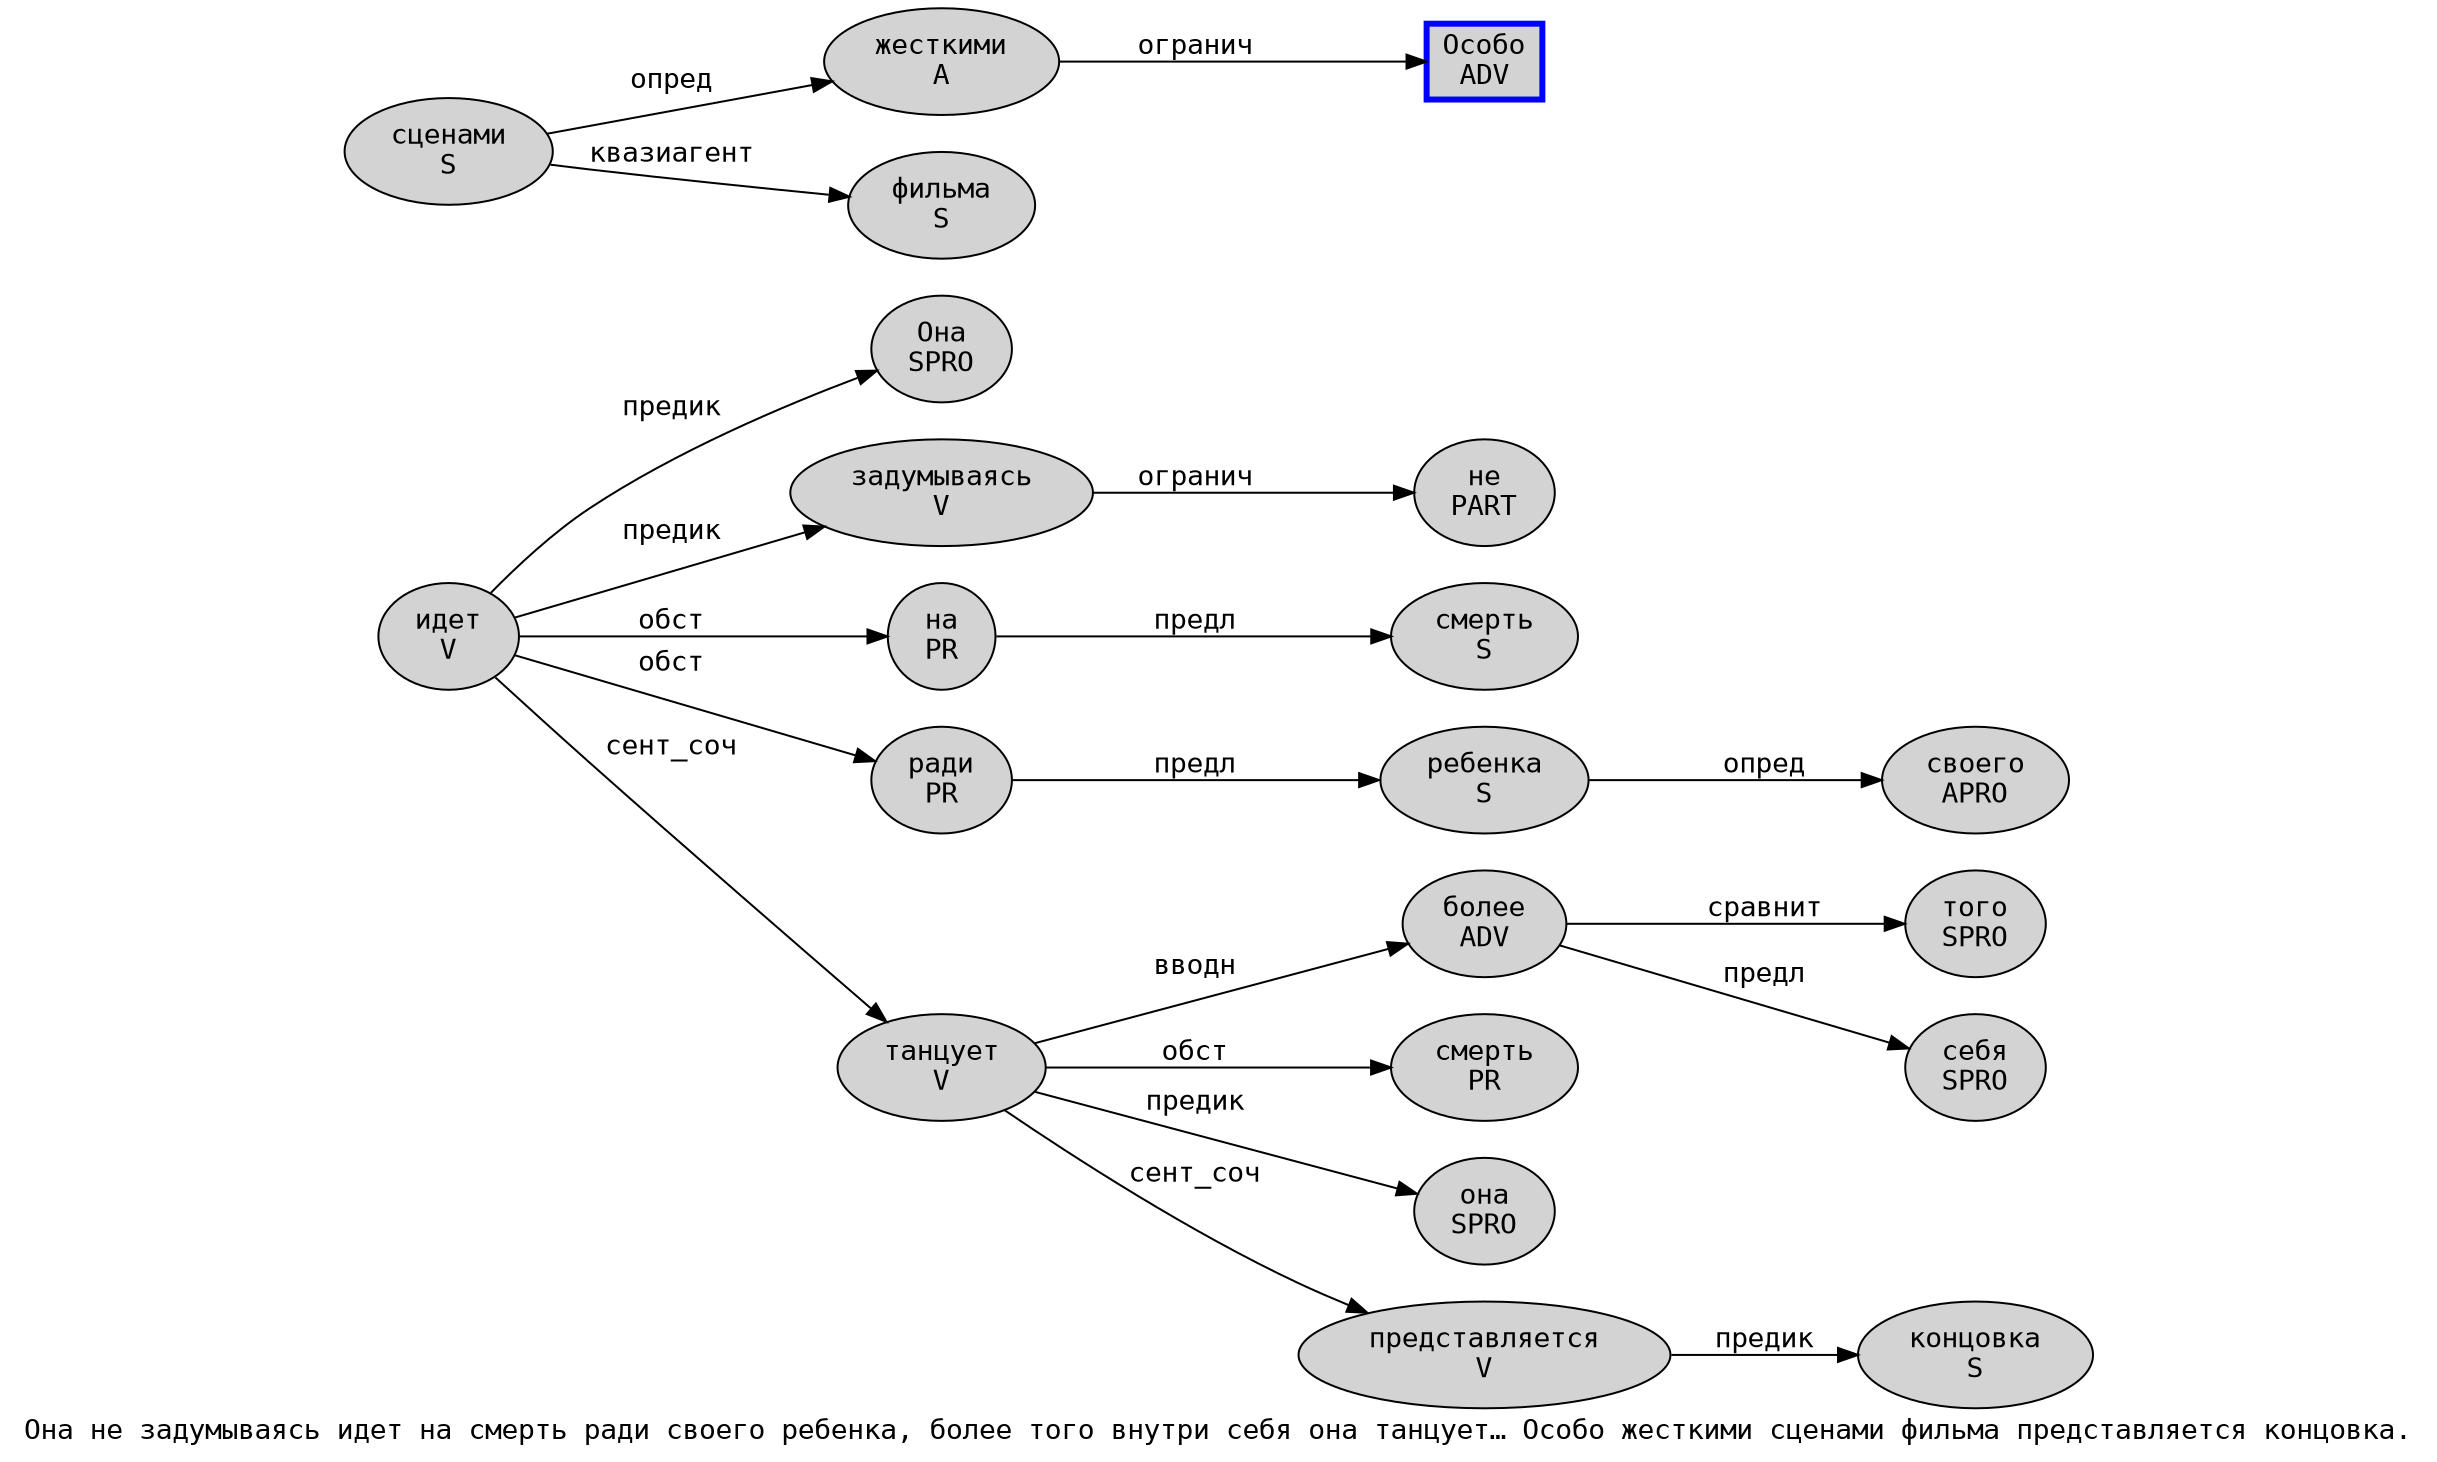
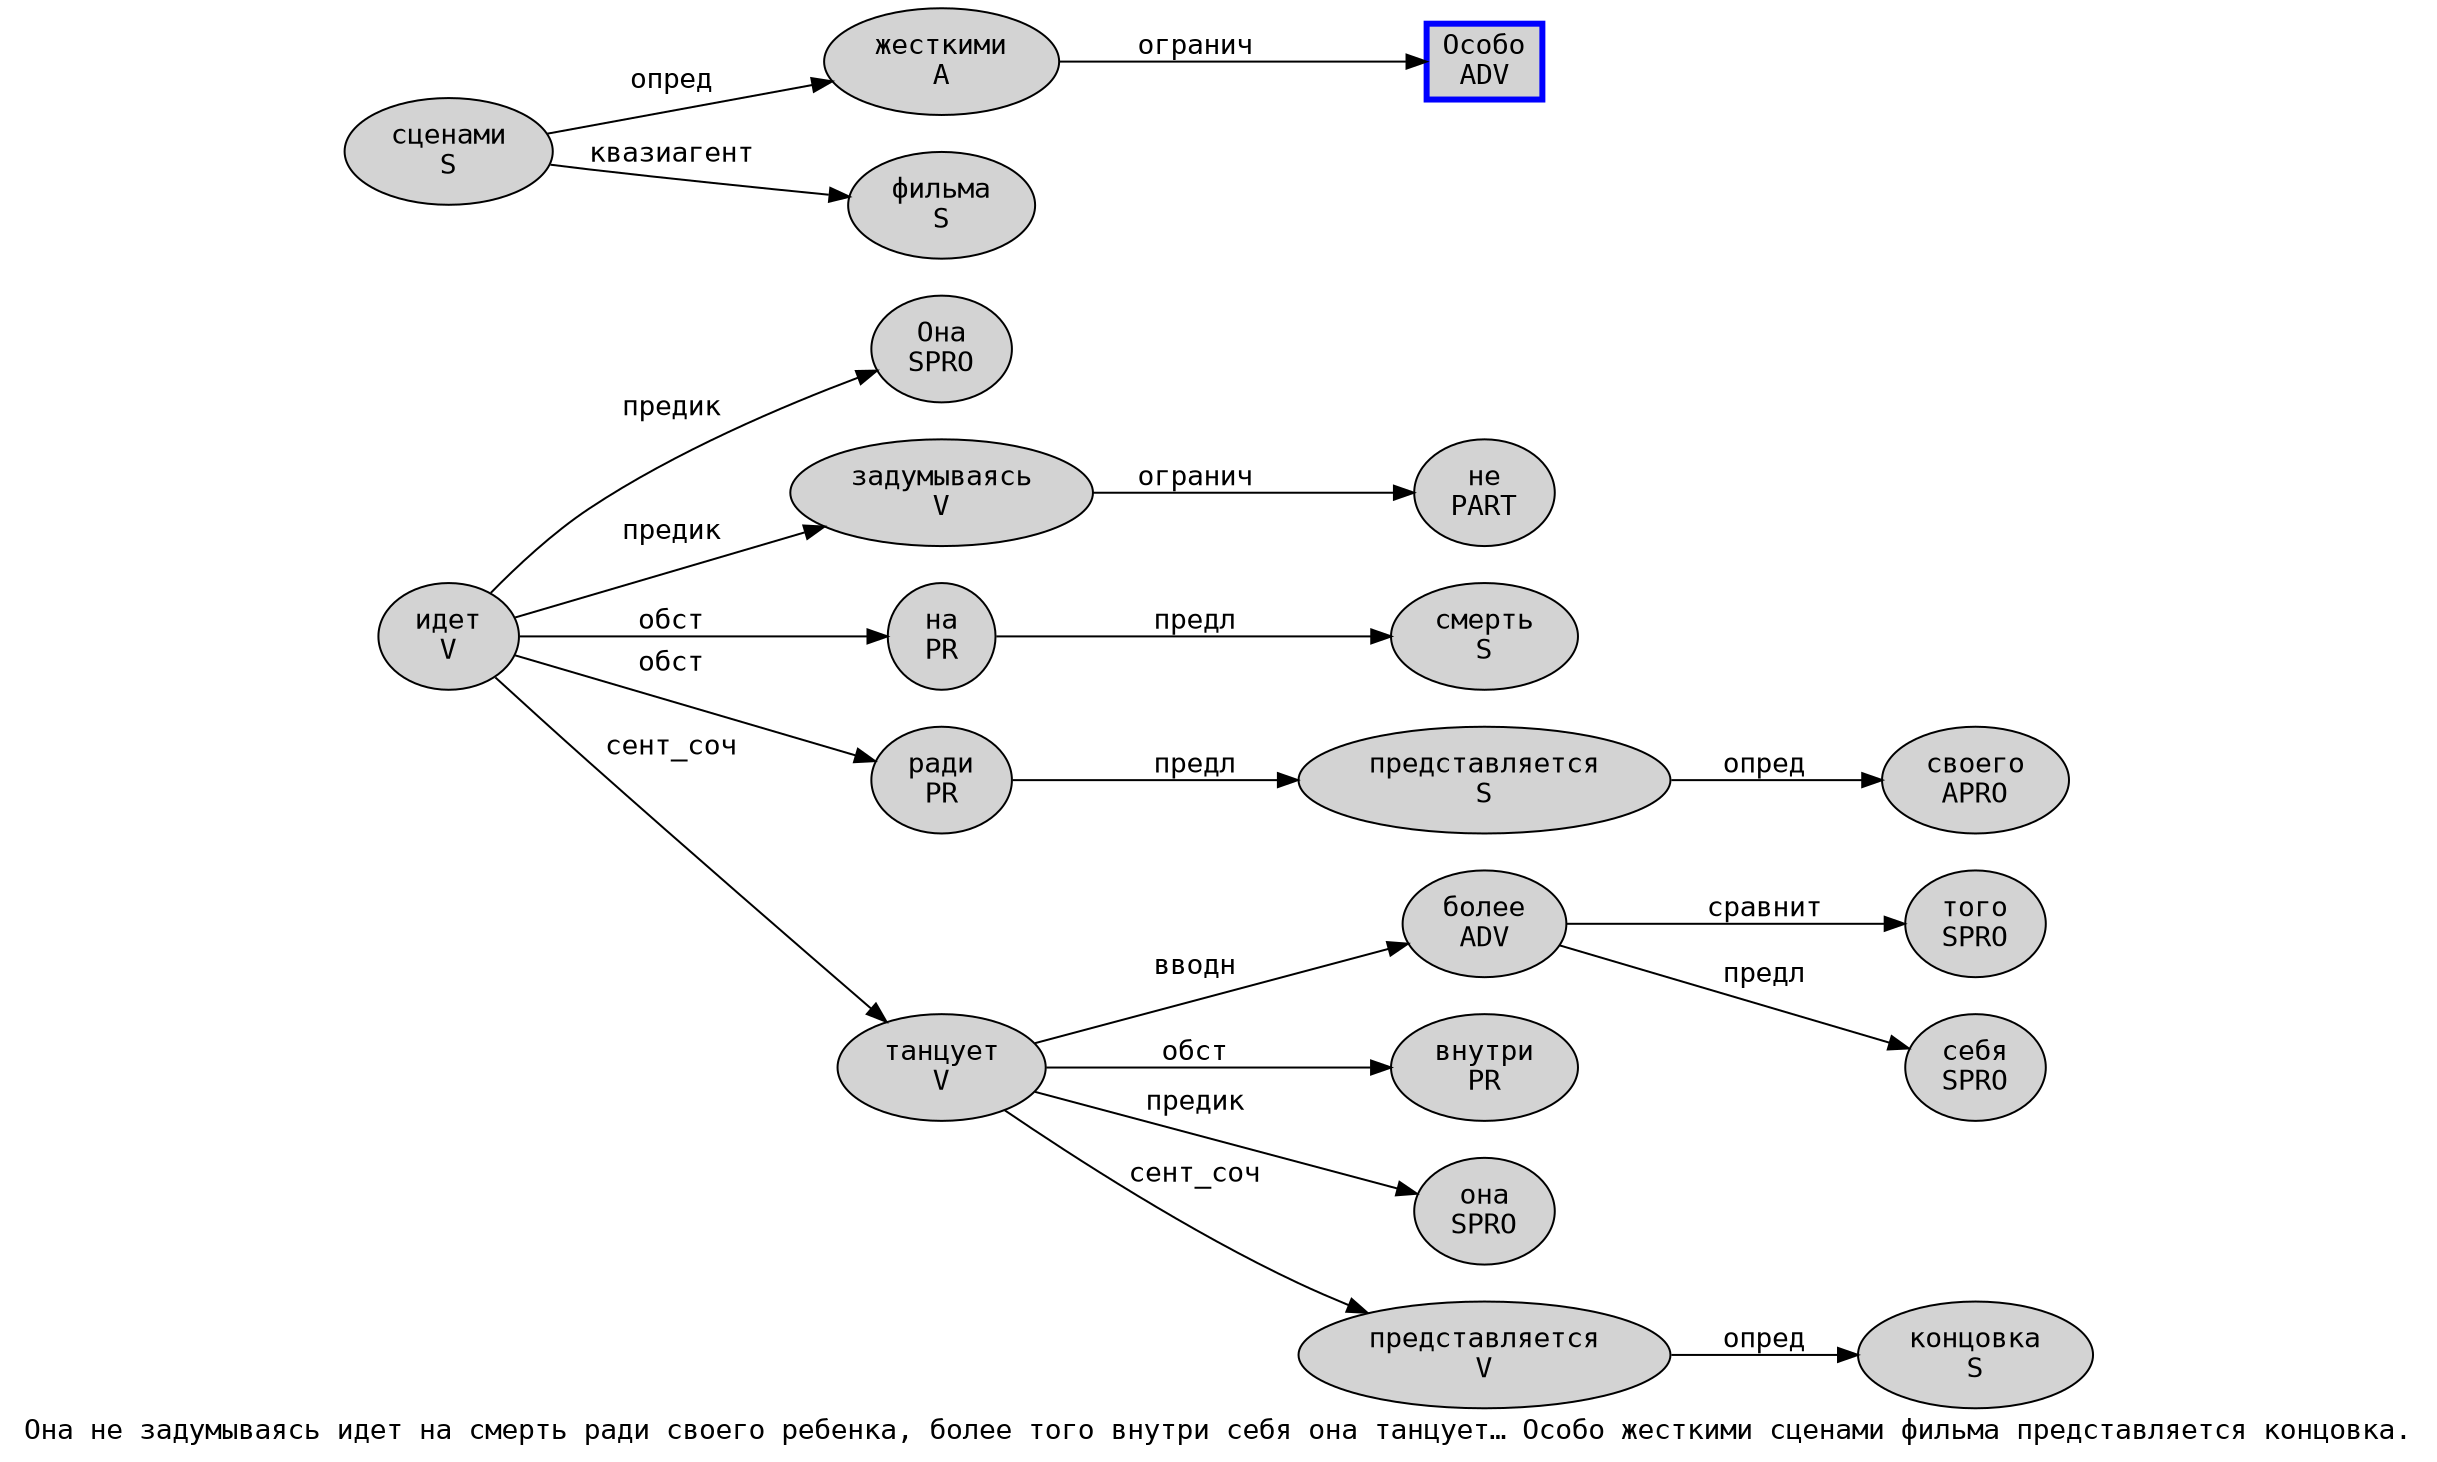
(1485, 780) -> (1485, 780)
(1485, 1068) -> (1485, 1068)
(1765, 1340) -> (1765, 1340)
